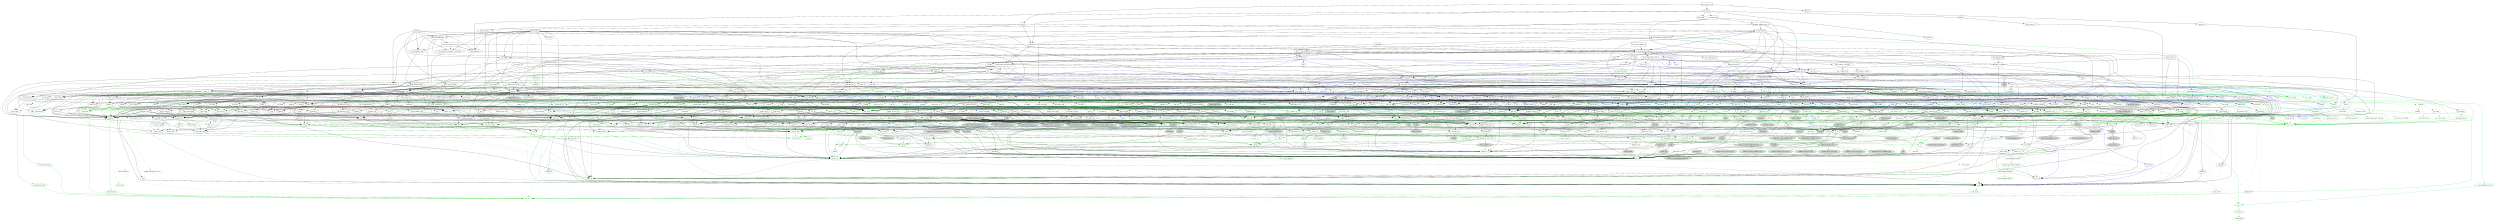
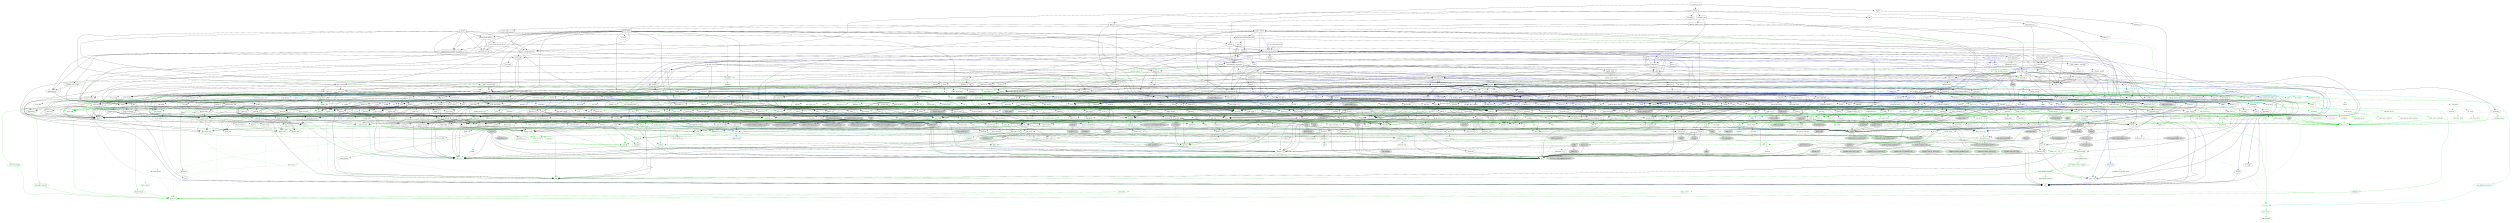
(695, 98) -> none
(764, 118) -> none
